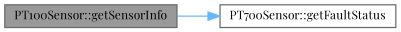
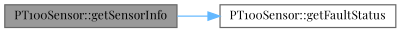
(308, 16) -> (308, 16)
